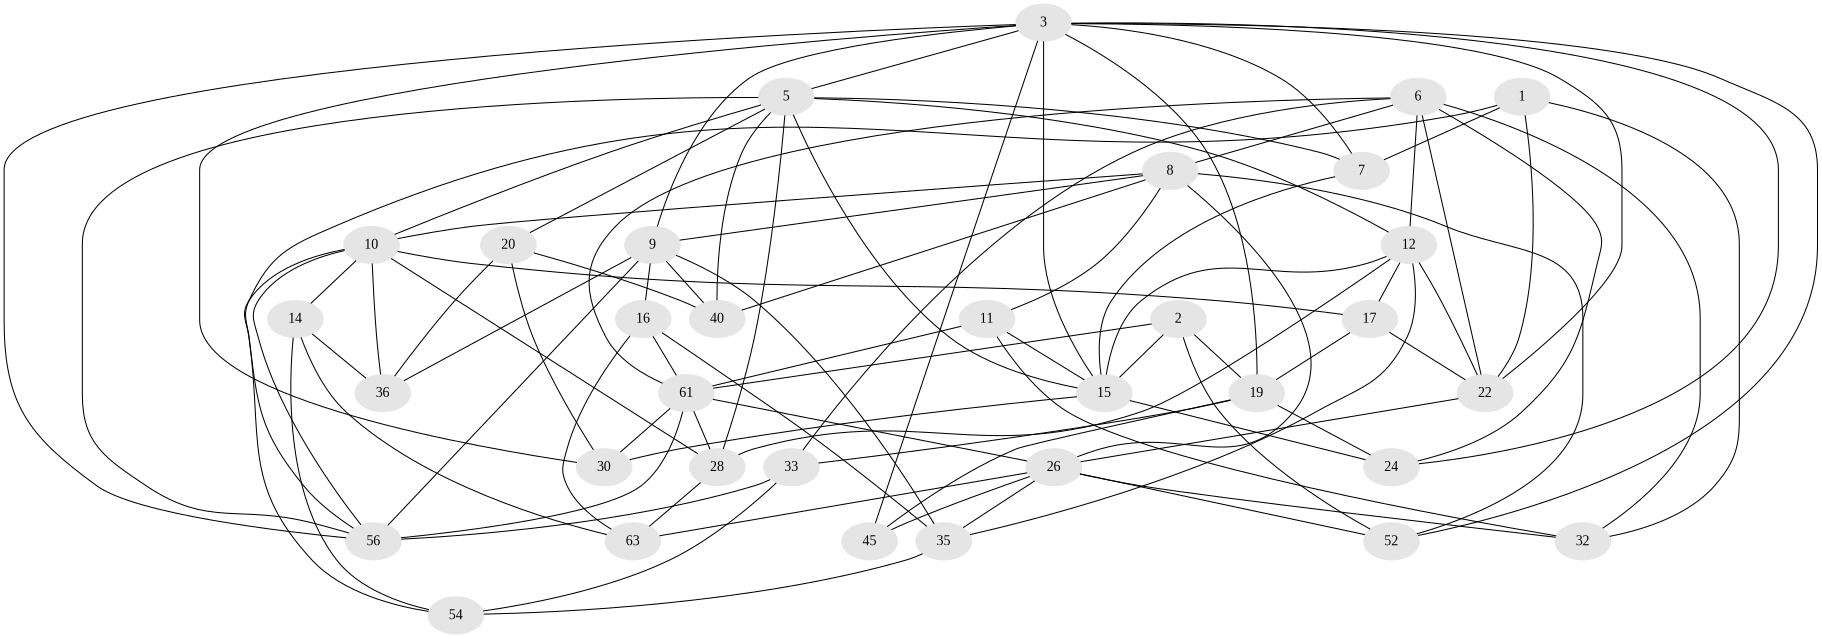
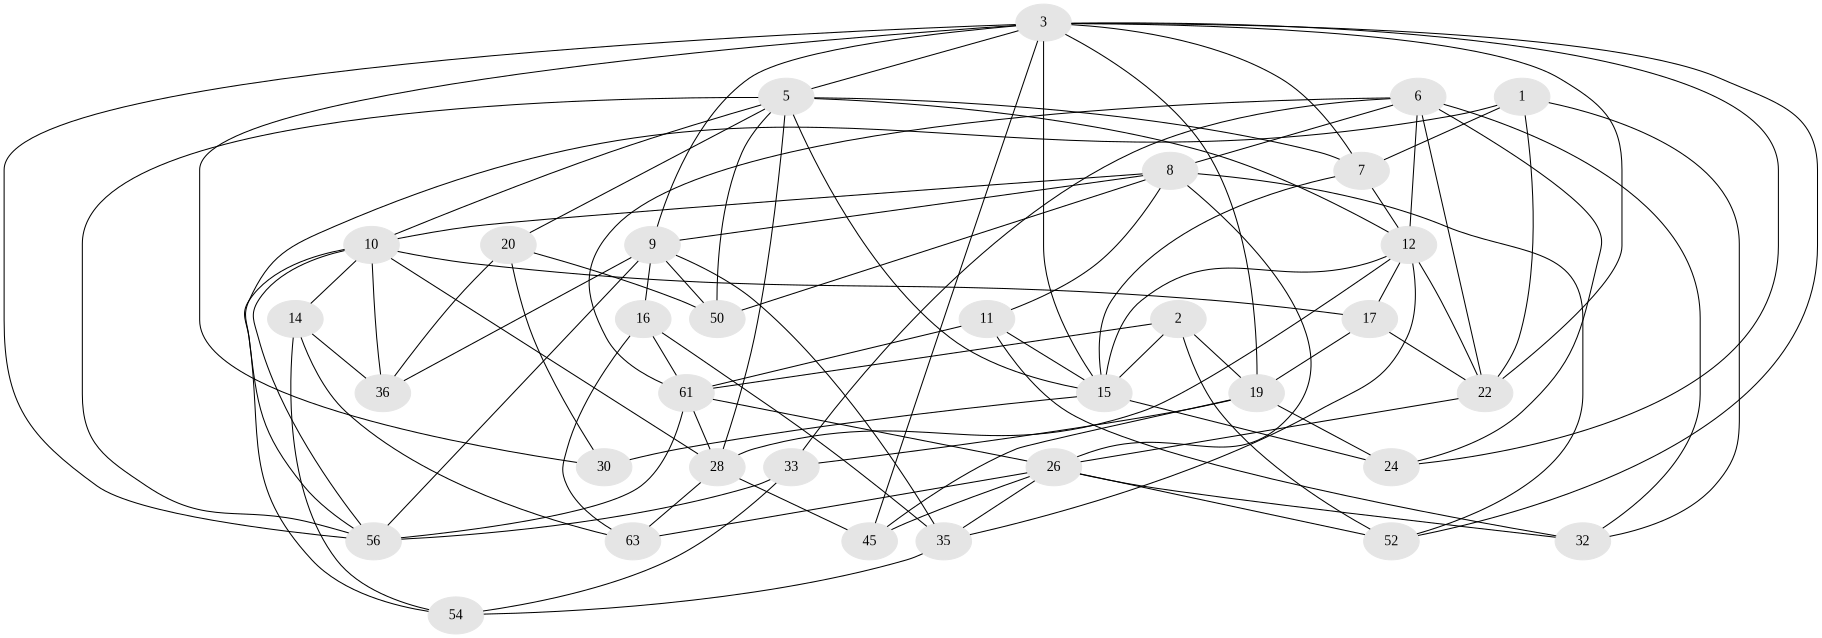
none -> (1389, 214)
(717, 319) -> (717, 319)
(645, 430) -> none
none -> (793, 504)
